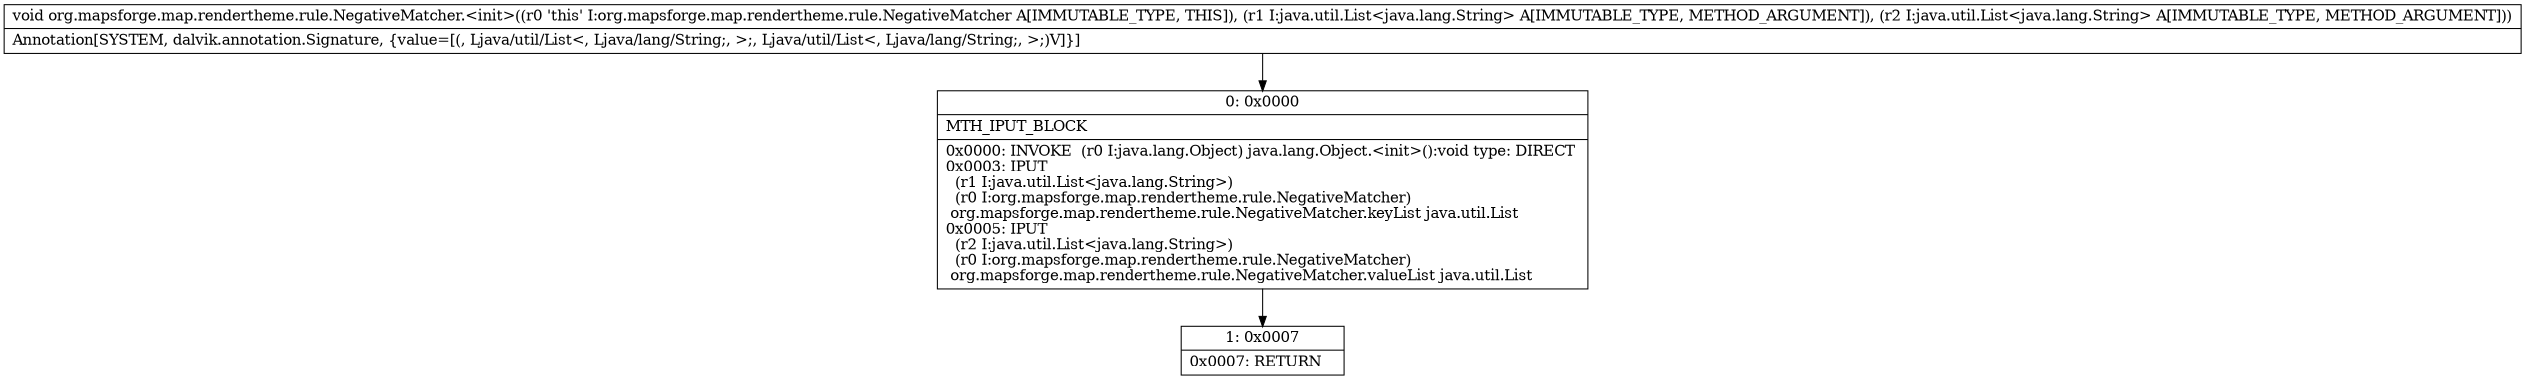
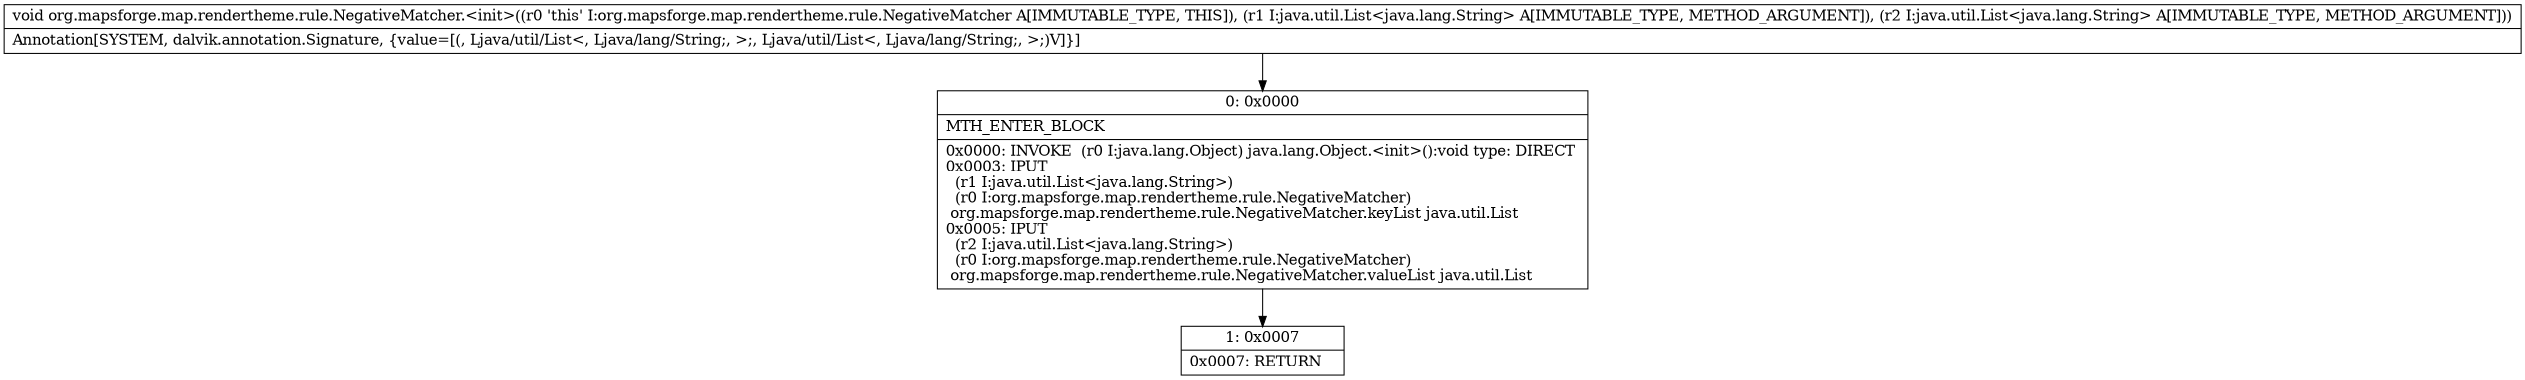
(1016, 127) -> (1026, 127)
